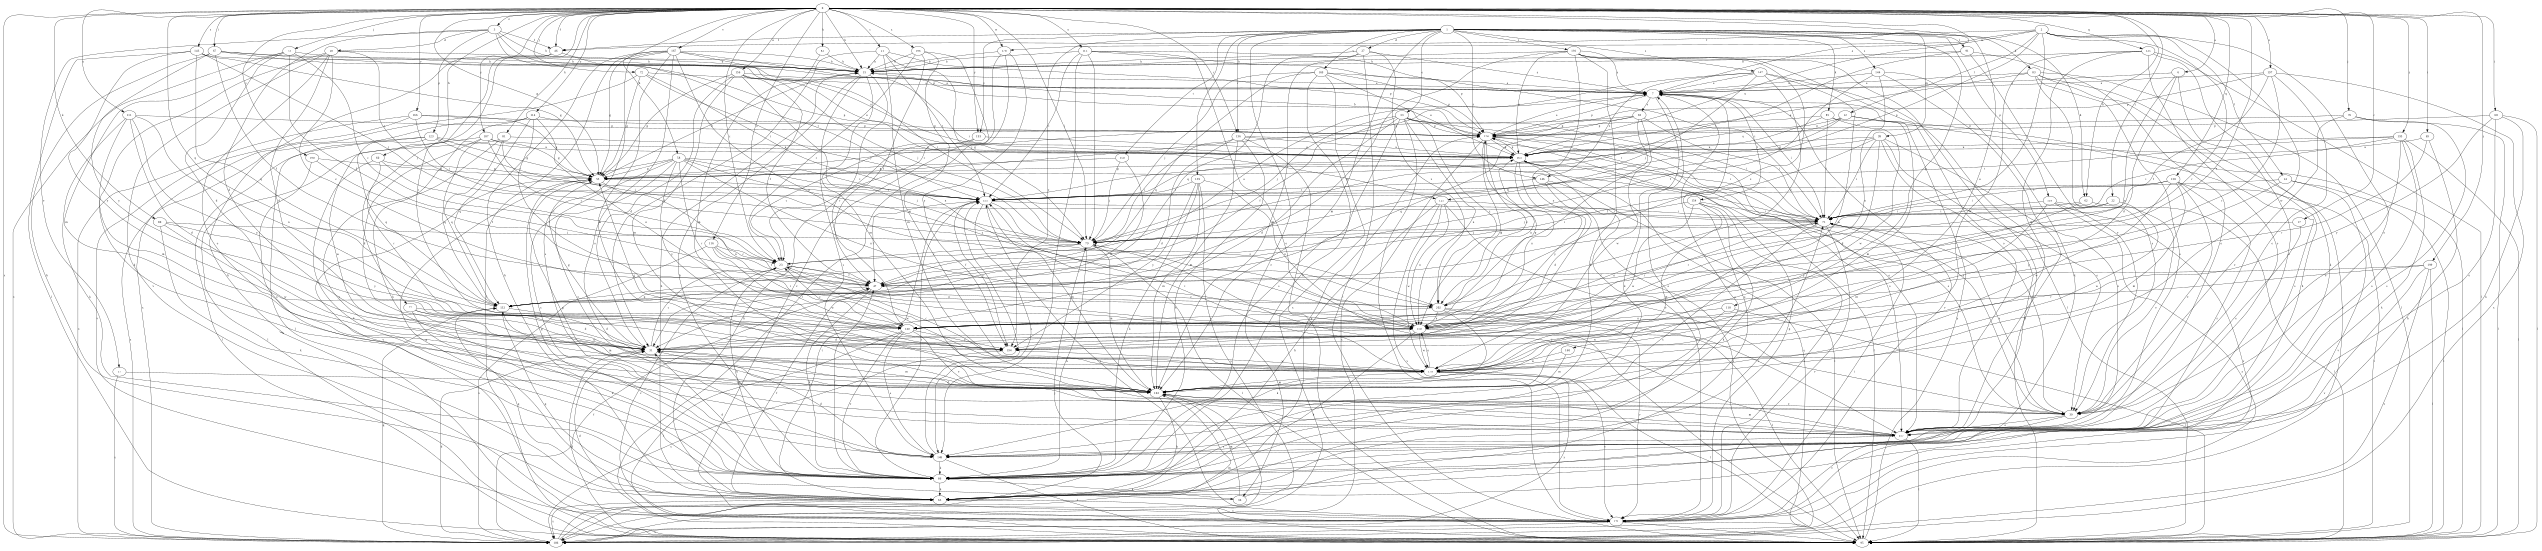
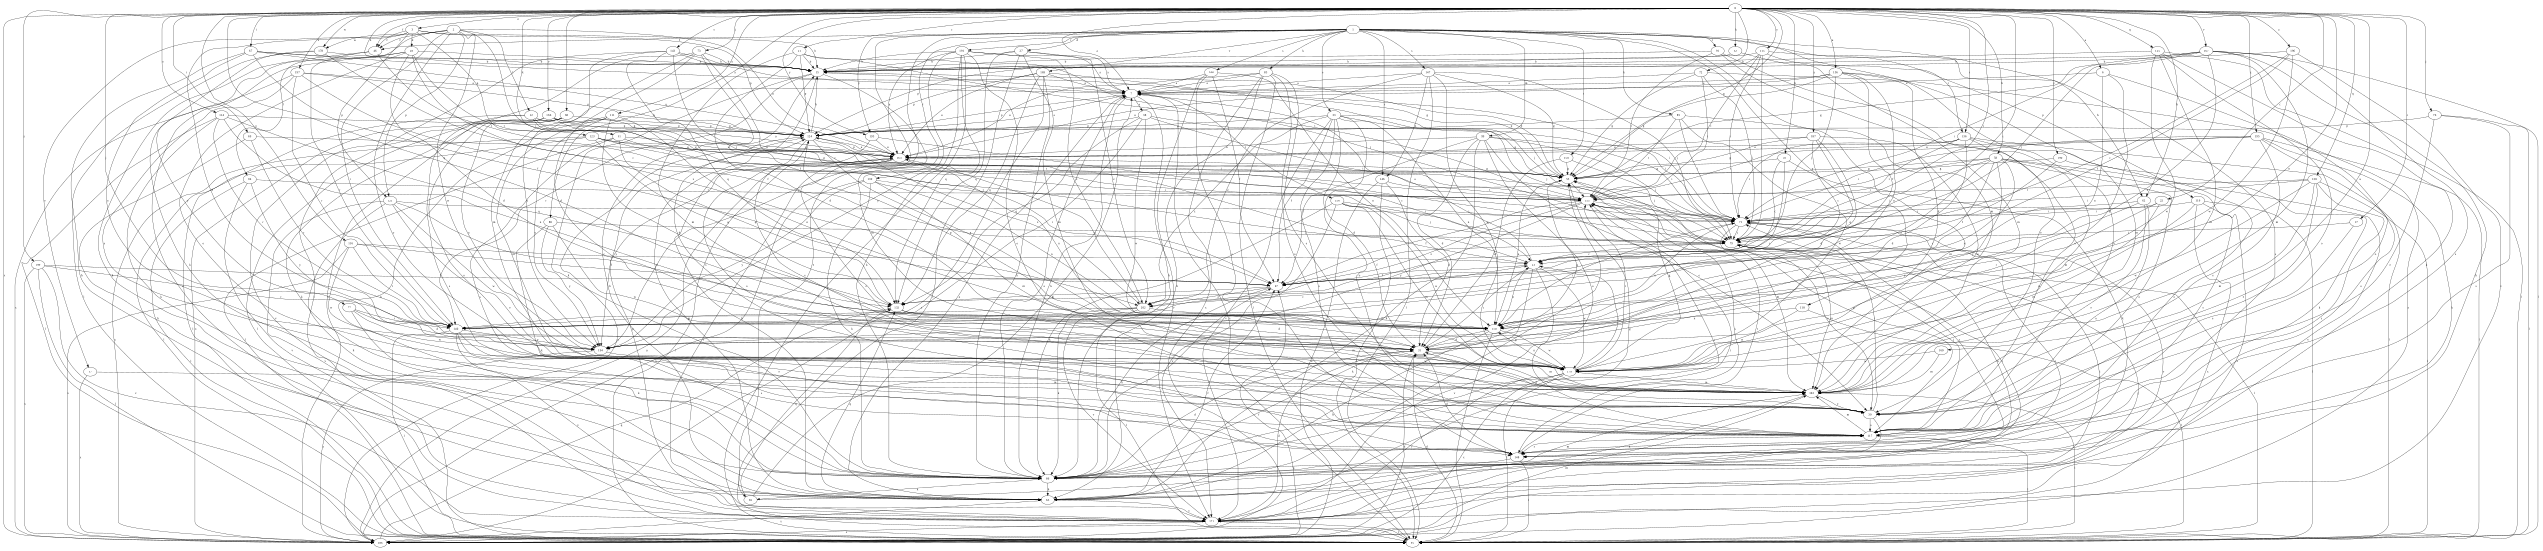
(890, 383) -> (2050, 363)
(843, 430) -> (798, 510)
